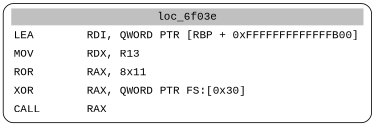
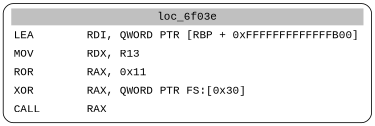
(80, 72) -> (80, 72)
